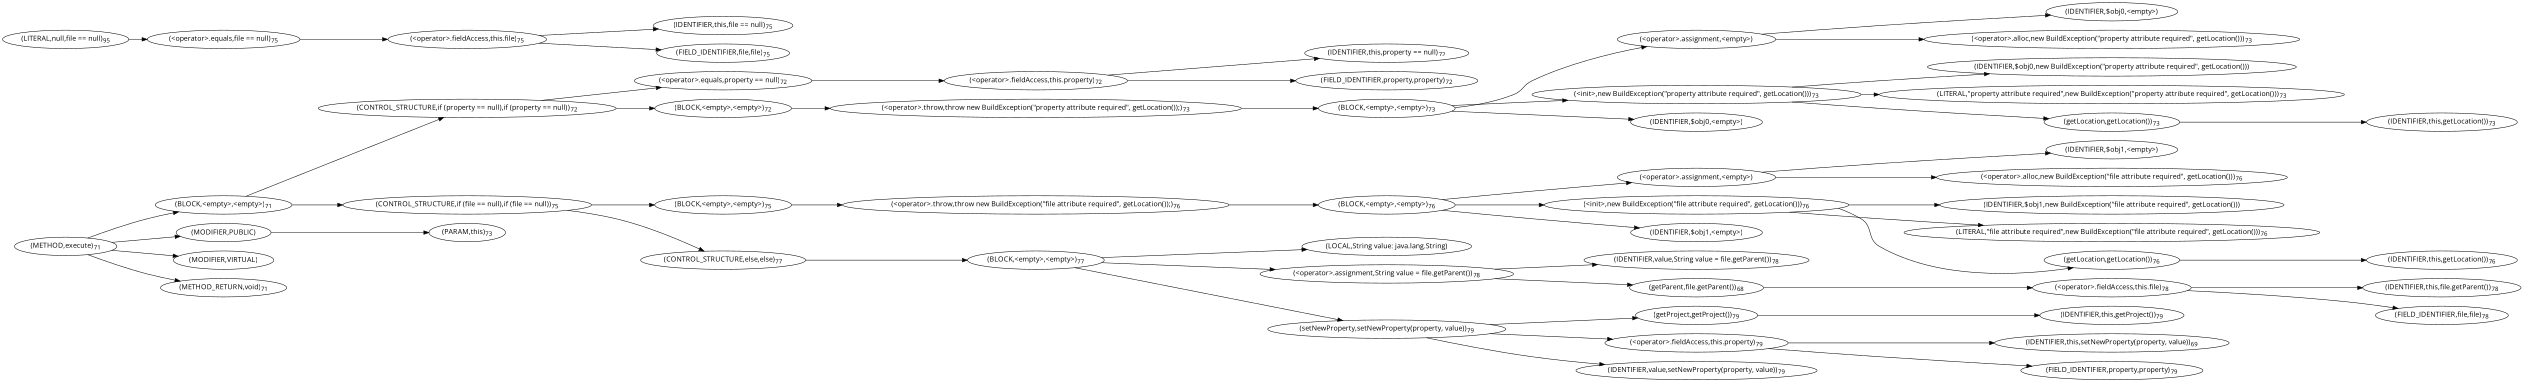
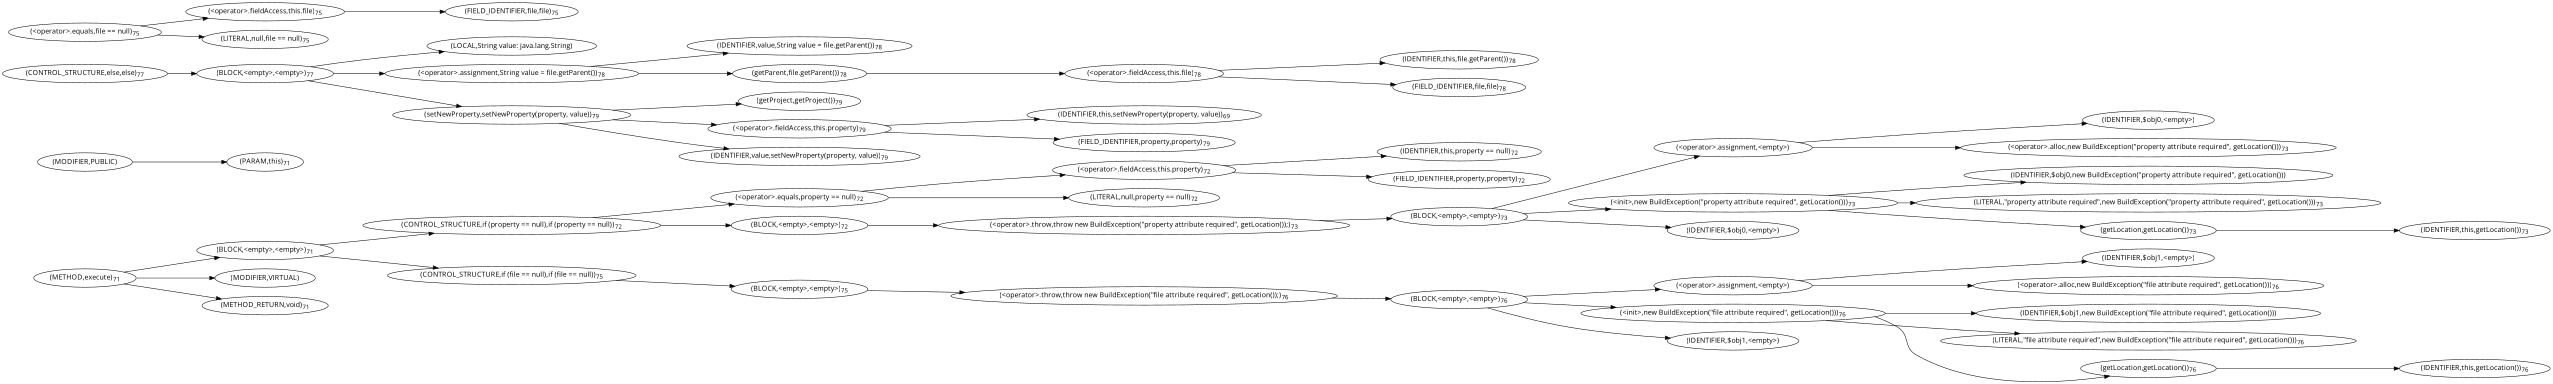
(723, 26) -> none
(107, 39) -> (306, 39)
(135, 39) -> (178, 36)
none -> (1144, 198)
(635, 224) -> none
(489, 232) -> (287, 161)
(143, 240) -> none
(1740, 287) -> (843, 73)
(2112, 315) -> none
